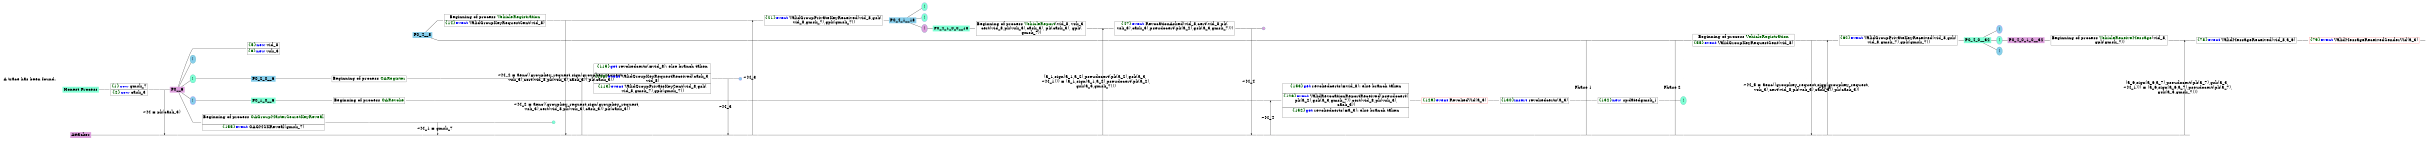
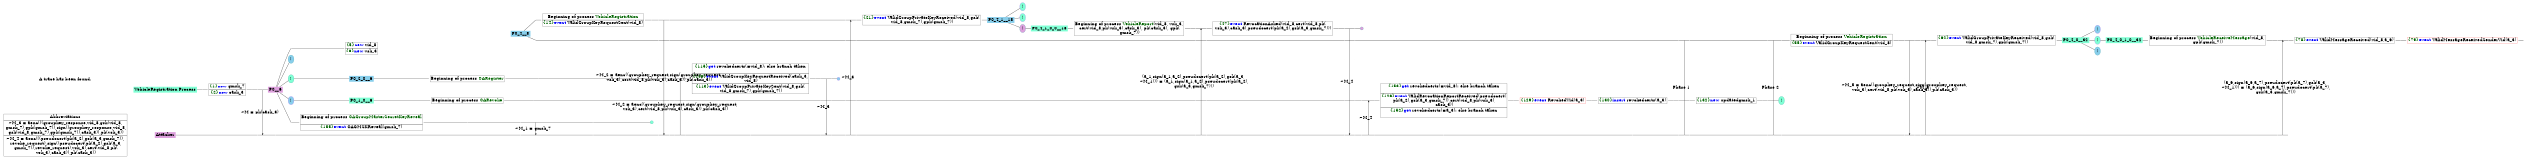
(2026, 40) -> (2124, 40)
(81, 90) -> (165, 90)
none -> (65, 135)
